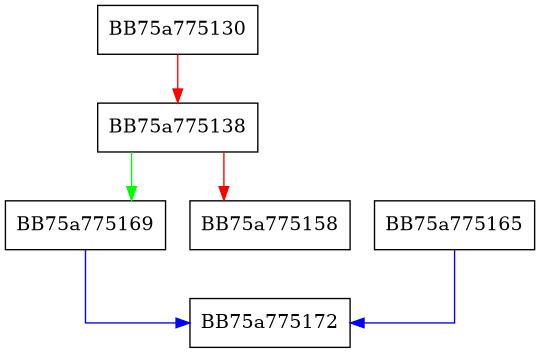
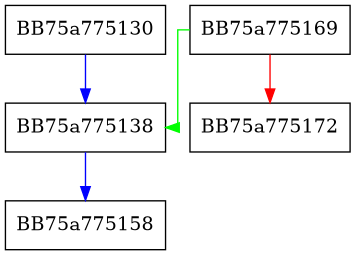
(178, 72) -> (85, 72)
(132, 169) -> (178, 73)
(224, 169) -> (85, 169)
(455, 225) -> none
(94, 323) -> (270, 72)
